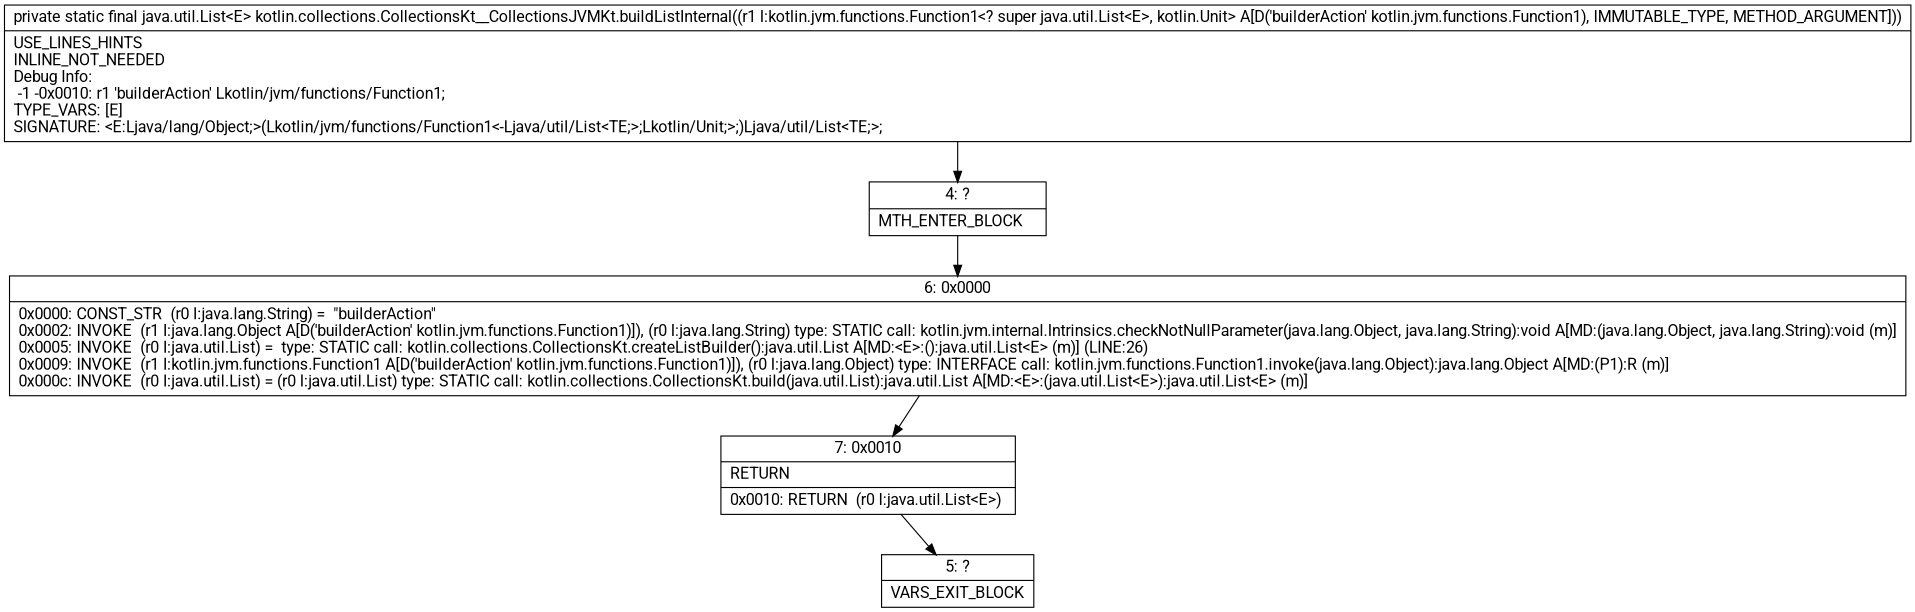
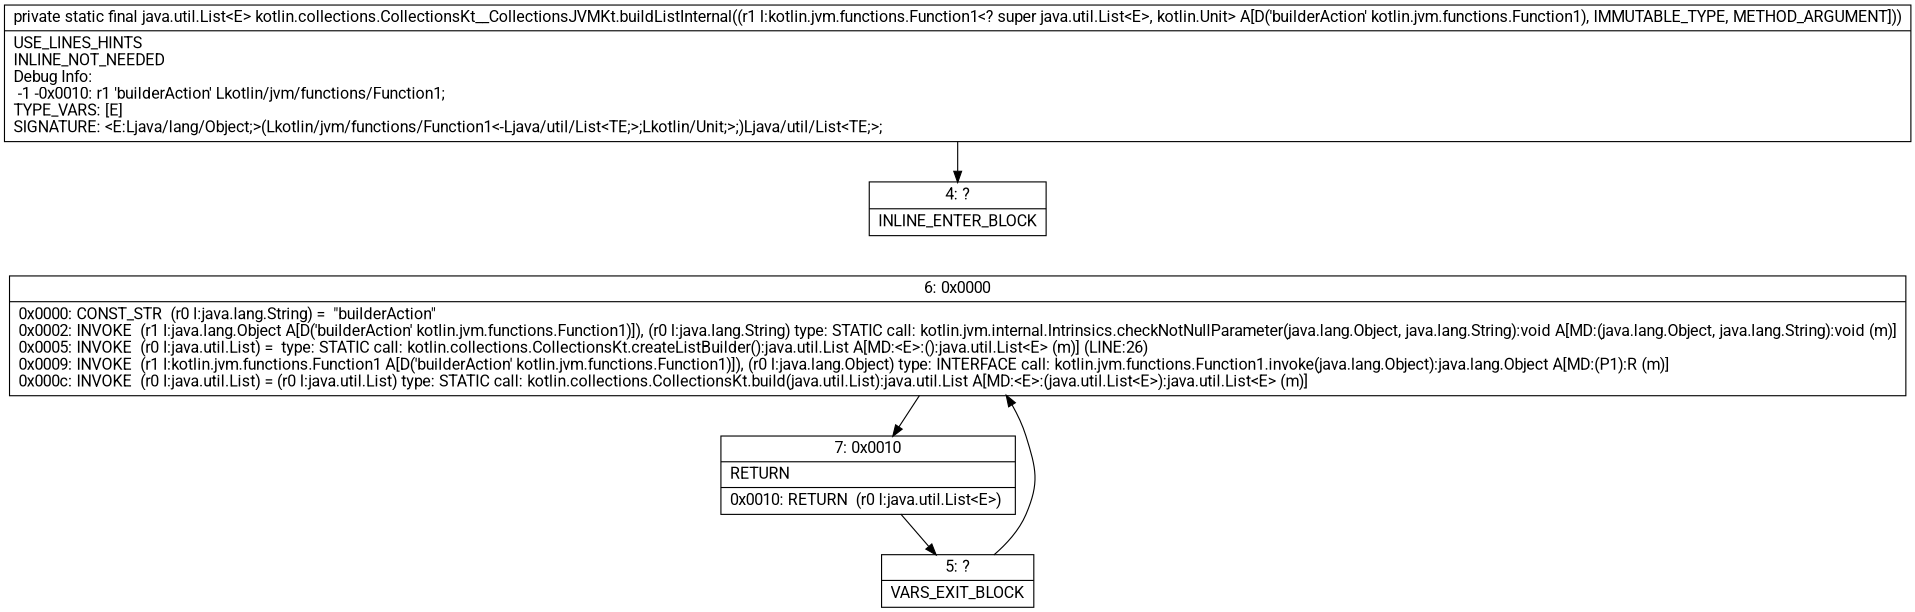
(951, 222) -> (958, 222)
(958, 250) -> (1035, 484)
